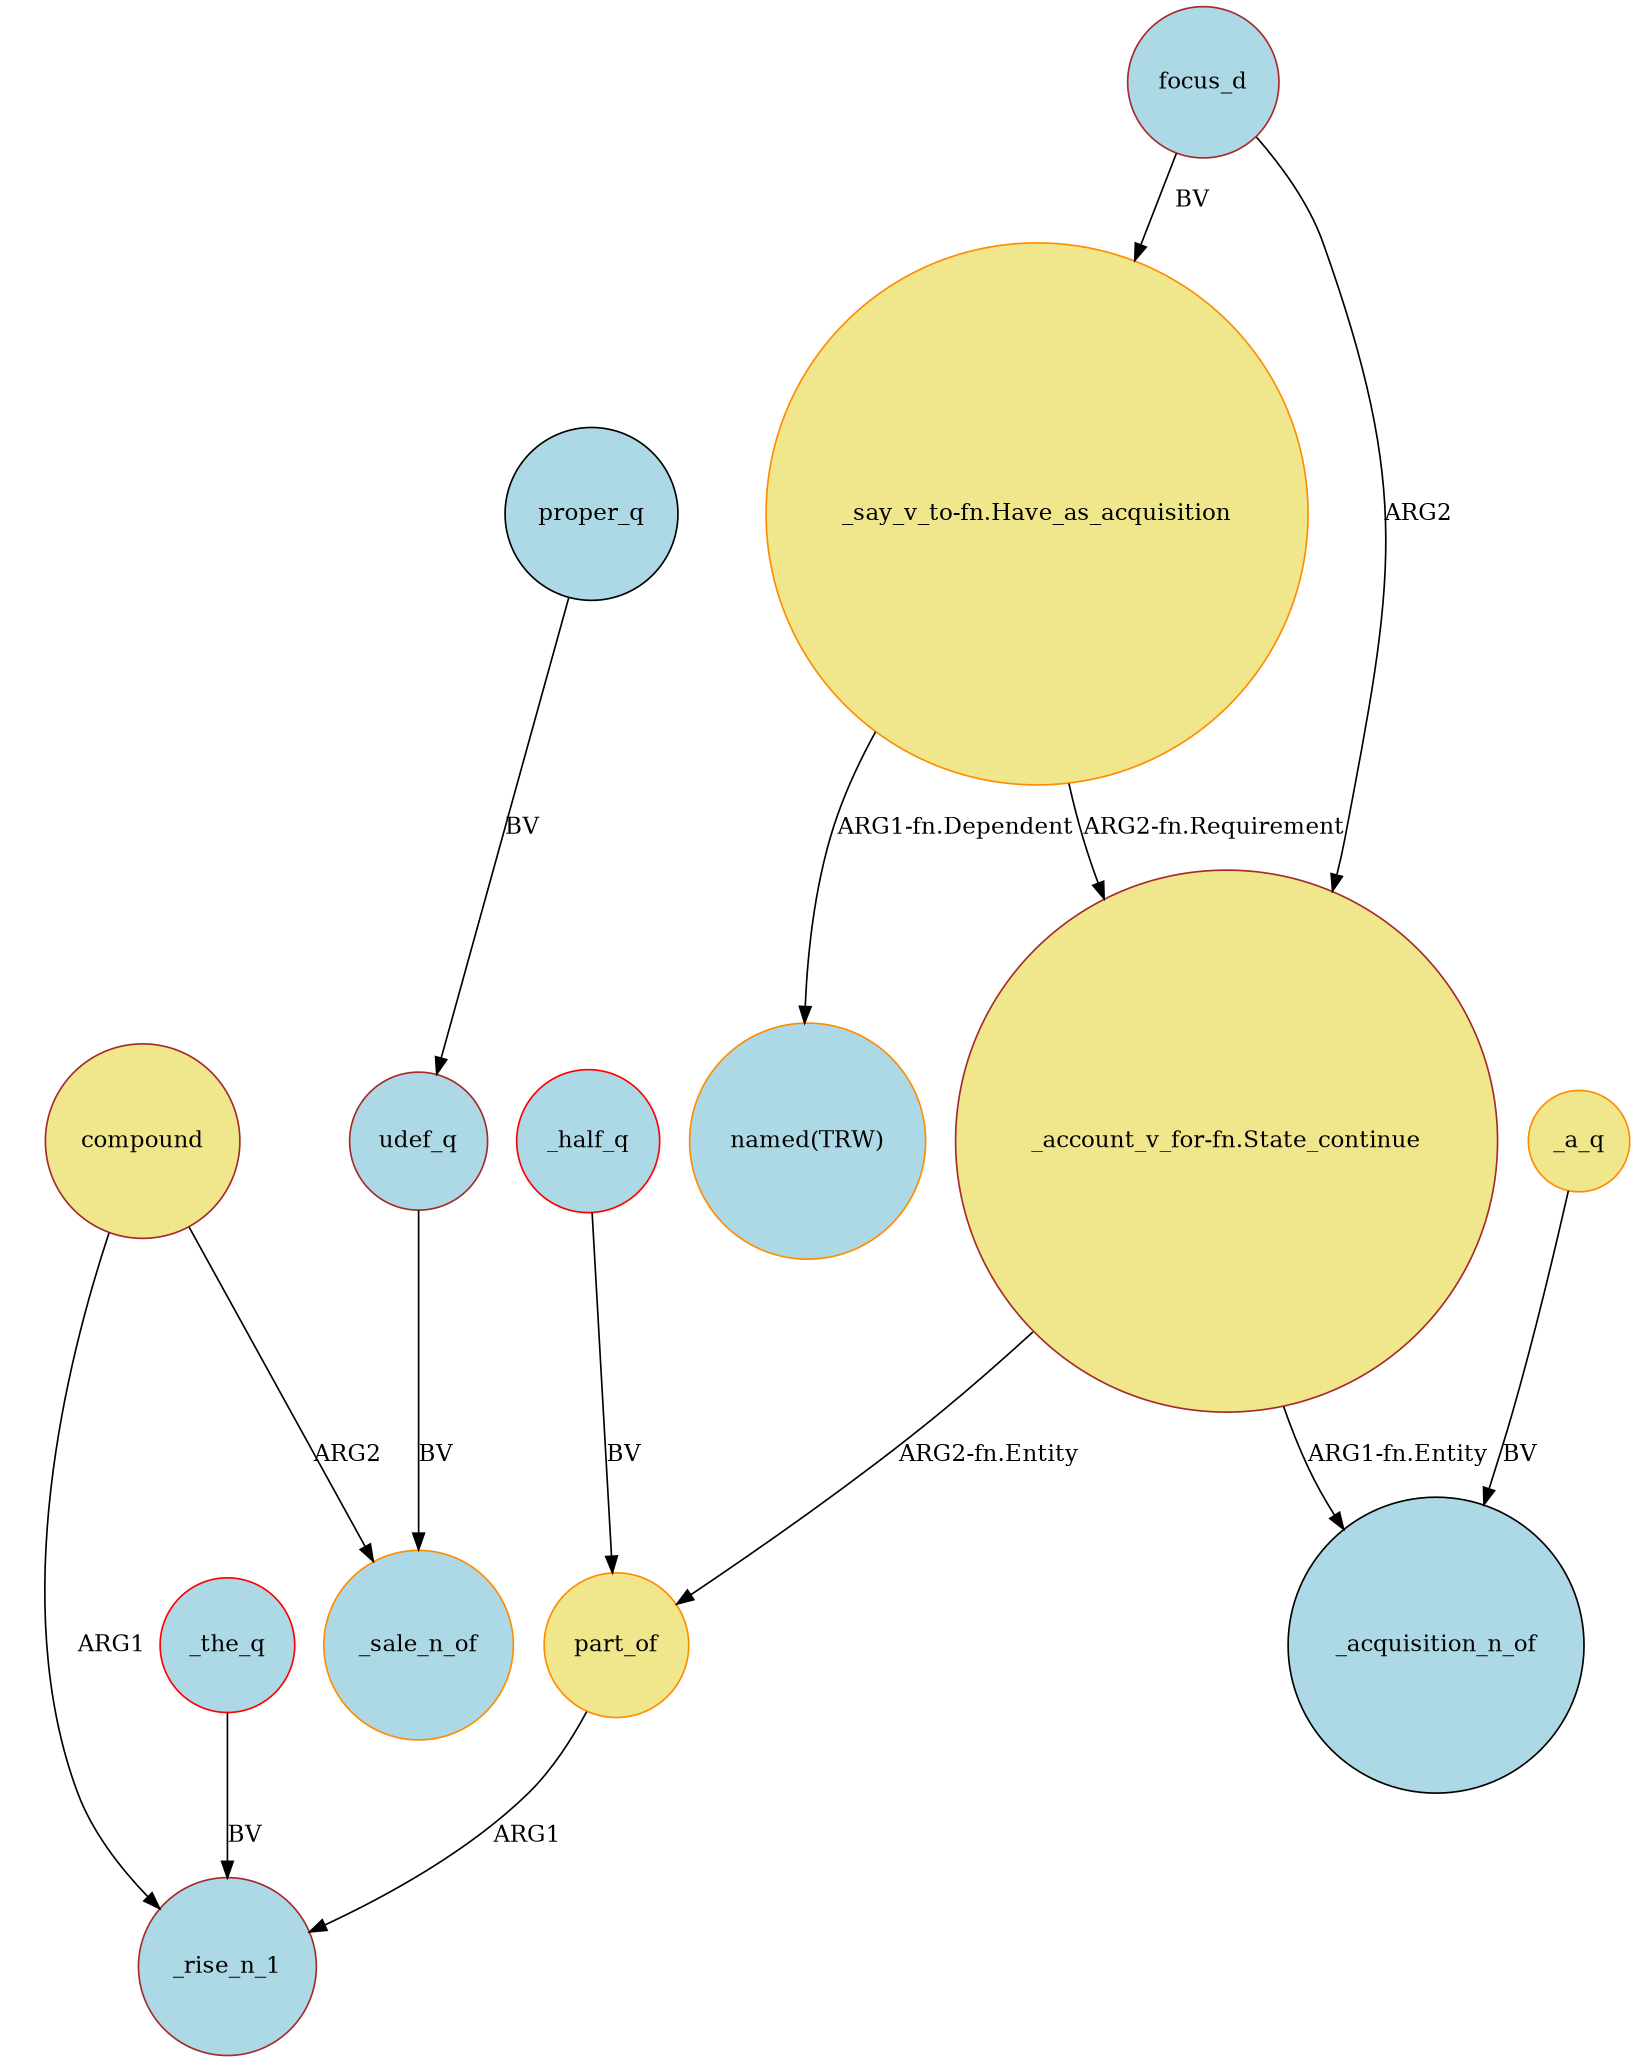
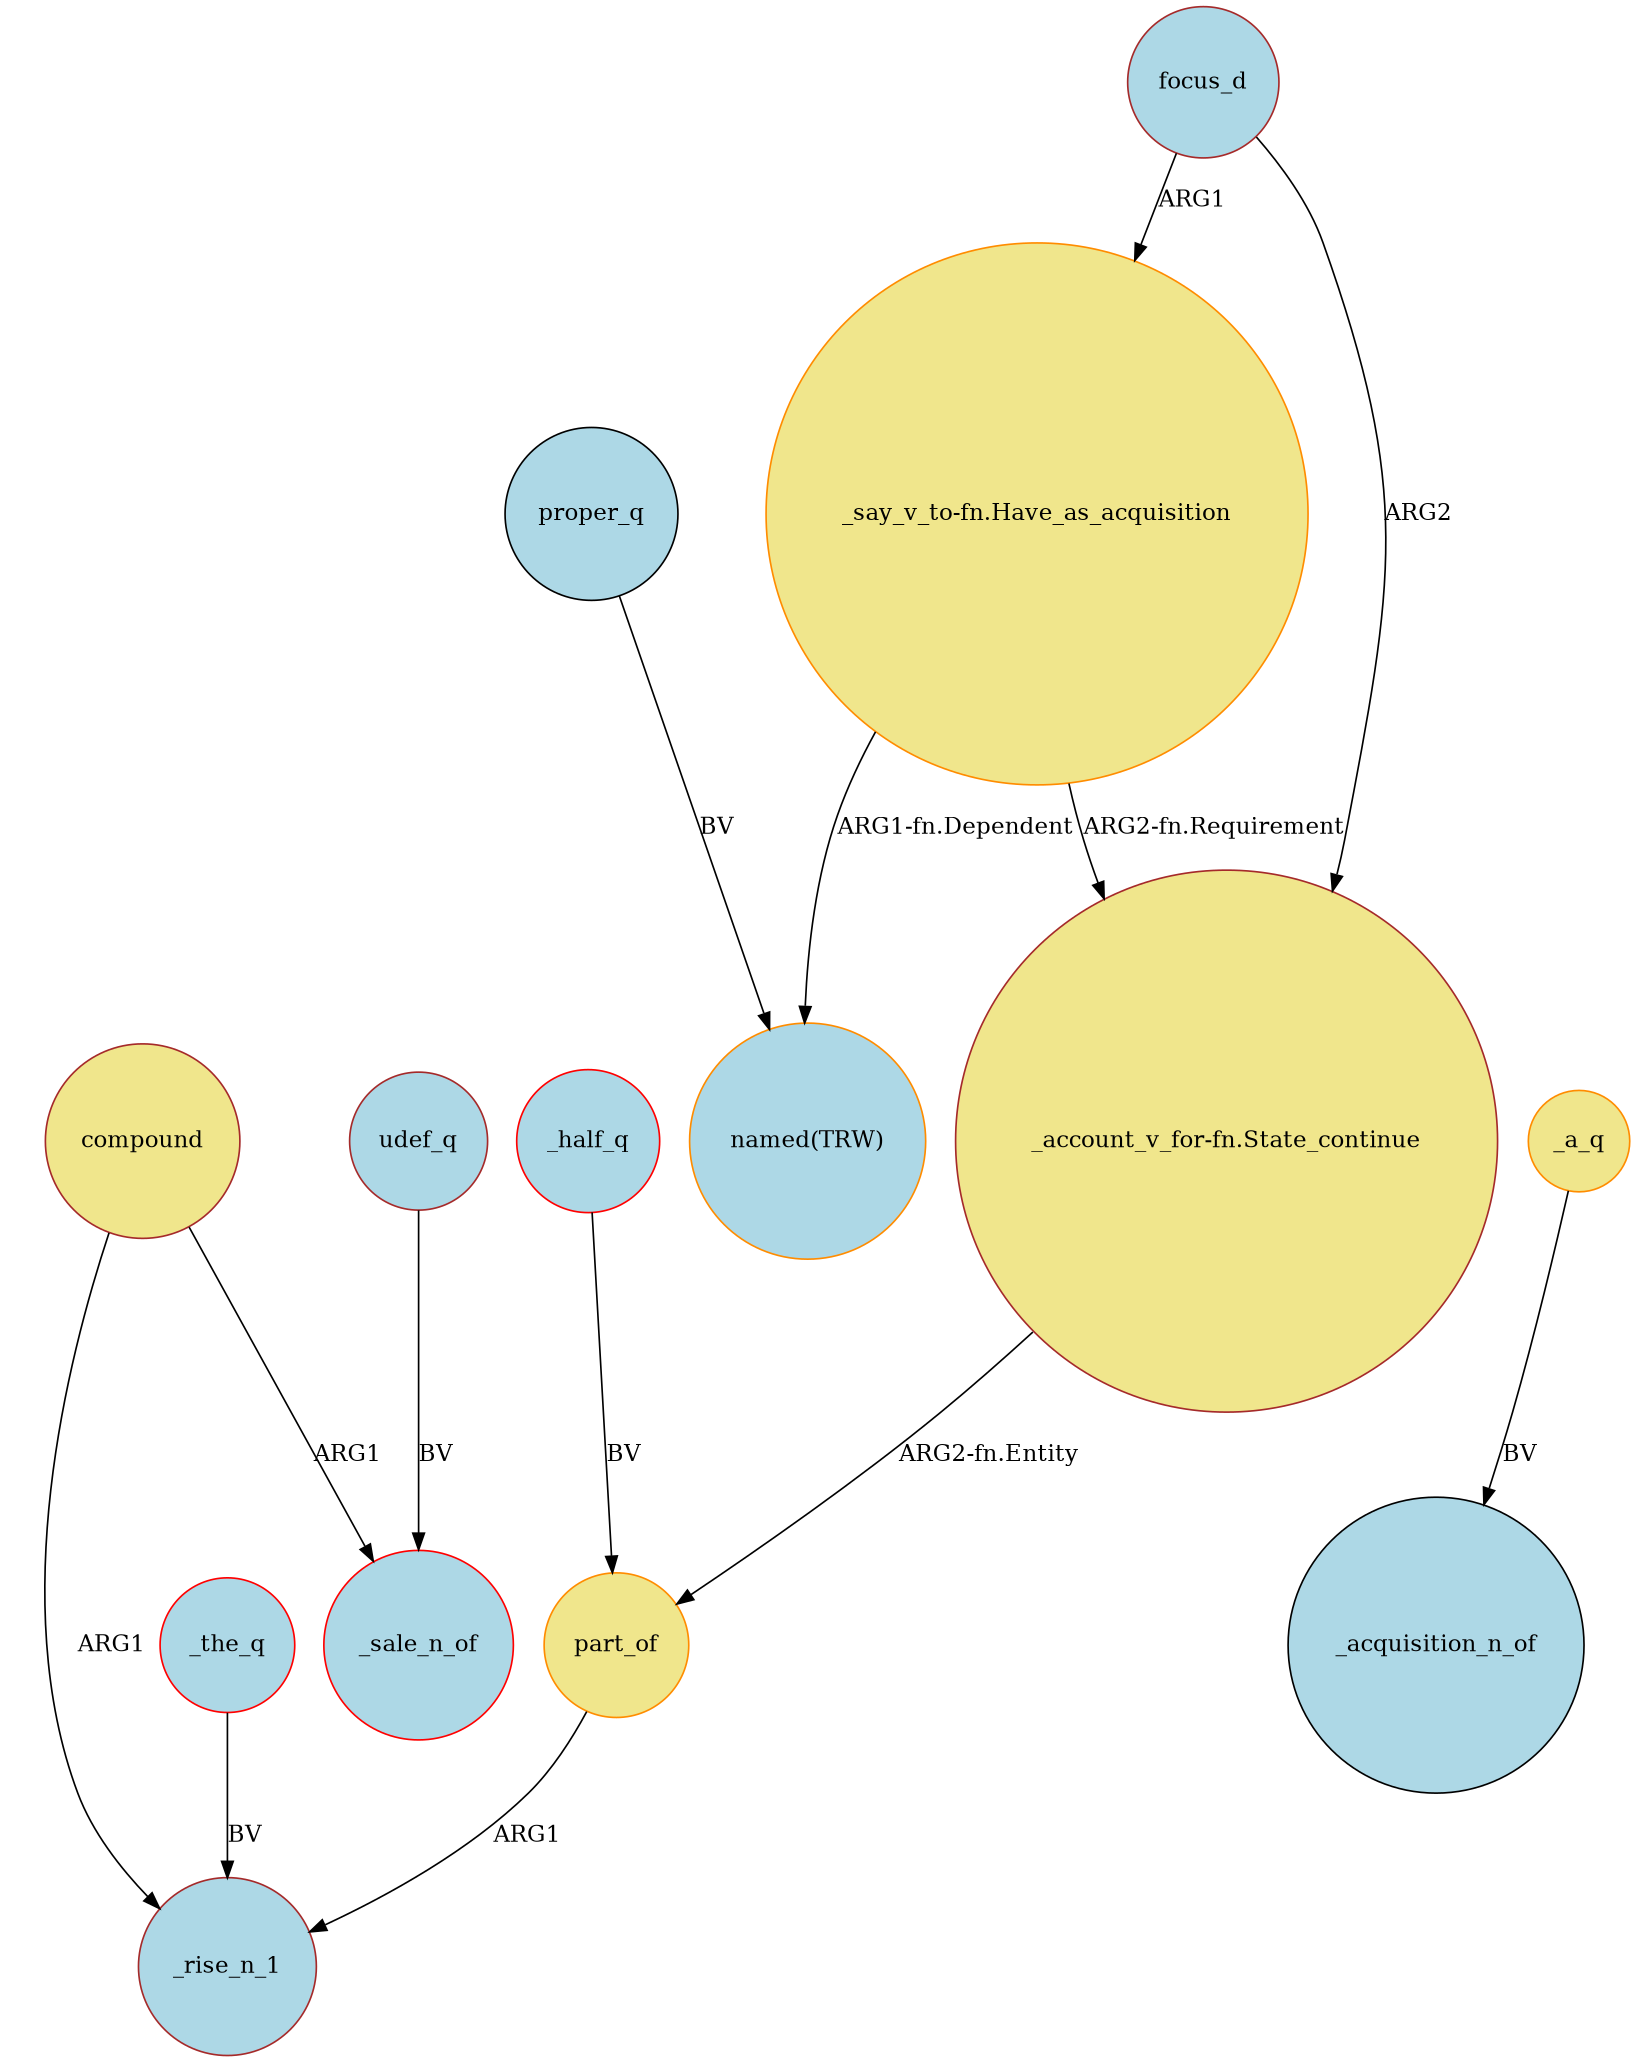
(1192, 200) -> (1192, 200)
(505, 828) -> (692, 805)
(348, 1455) -> (348, 1455)
(1306, 1462) -> none
(419, 1645) -> (419, 1645)
